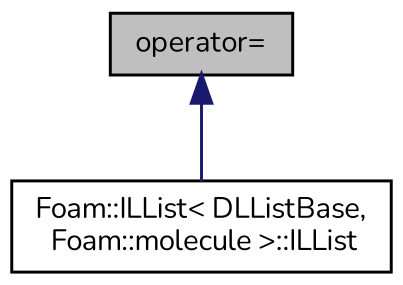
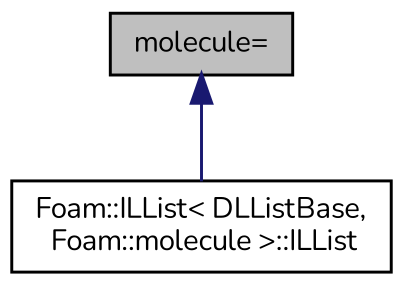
(202, 44) -> (202, 44)
